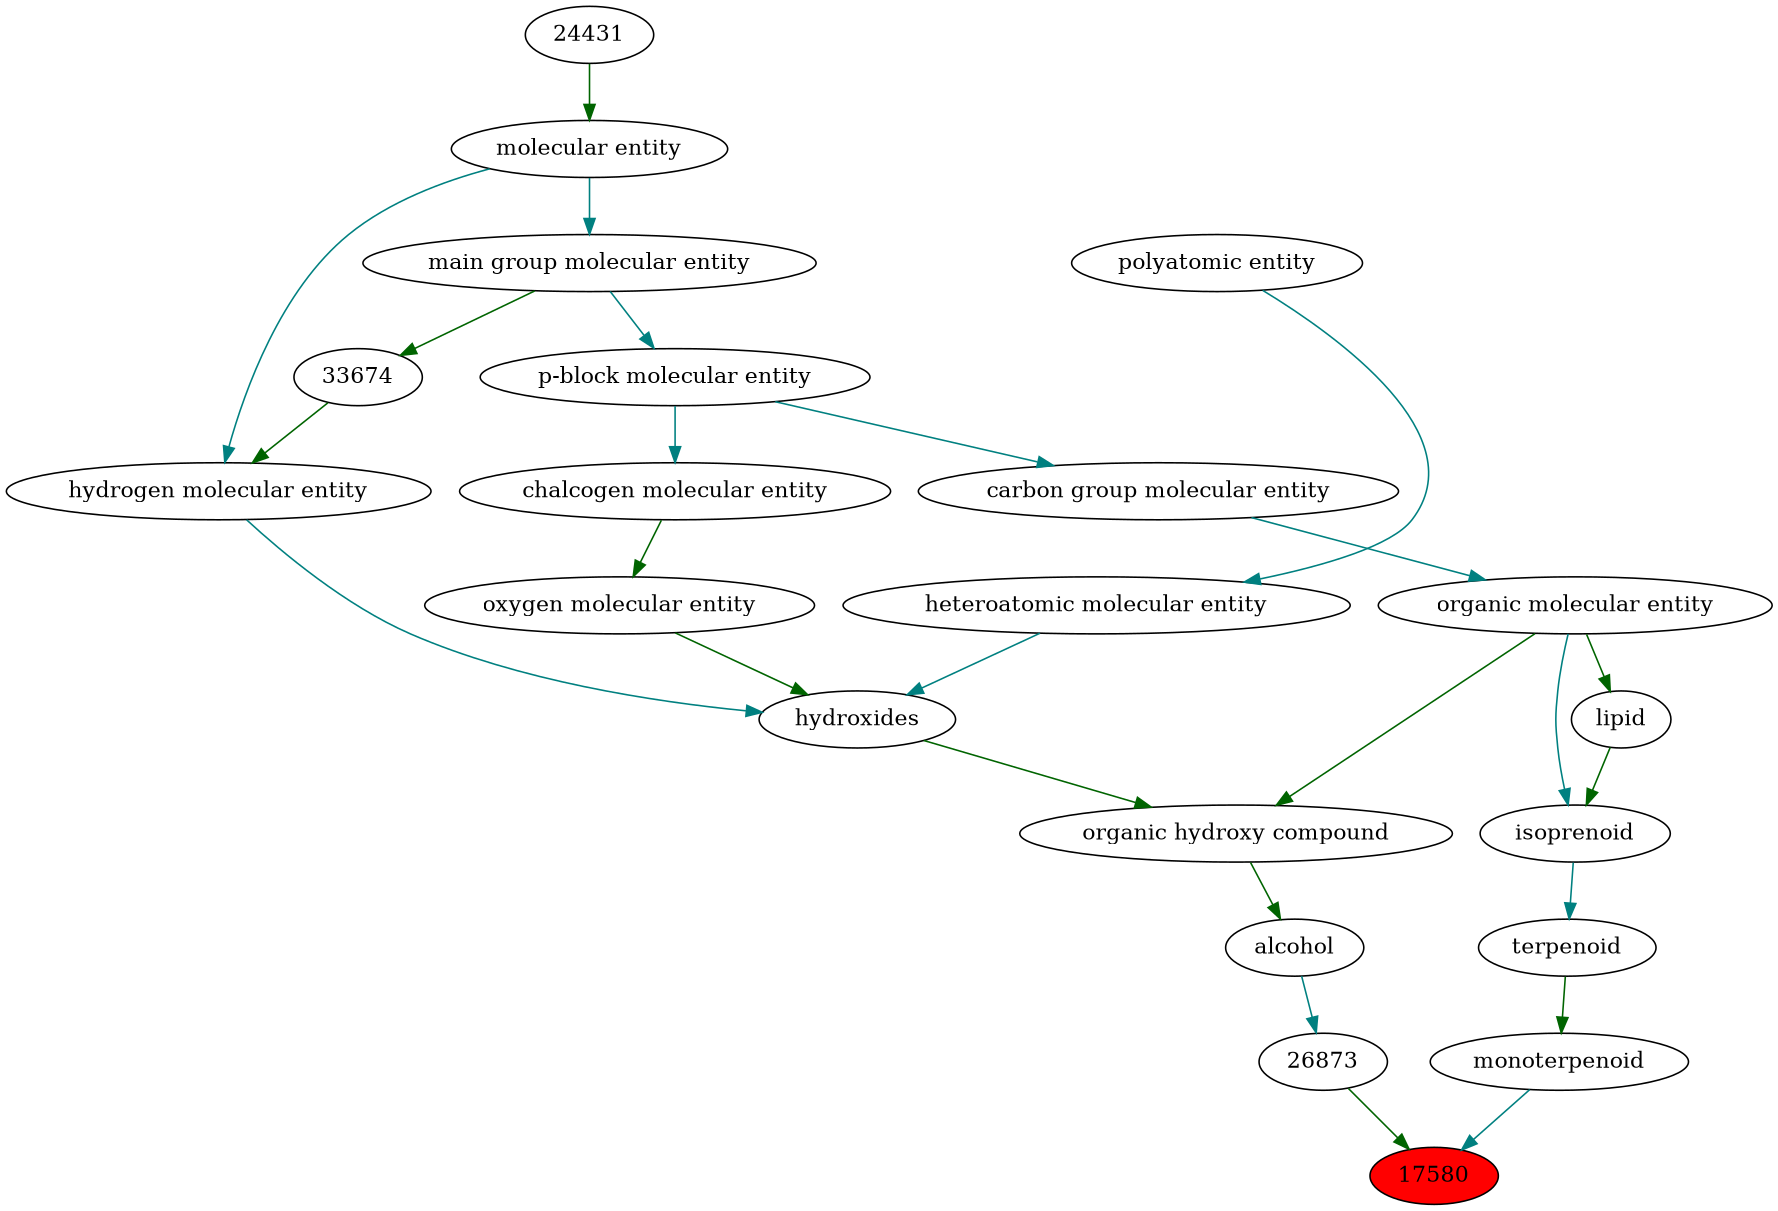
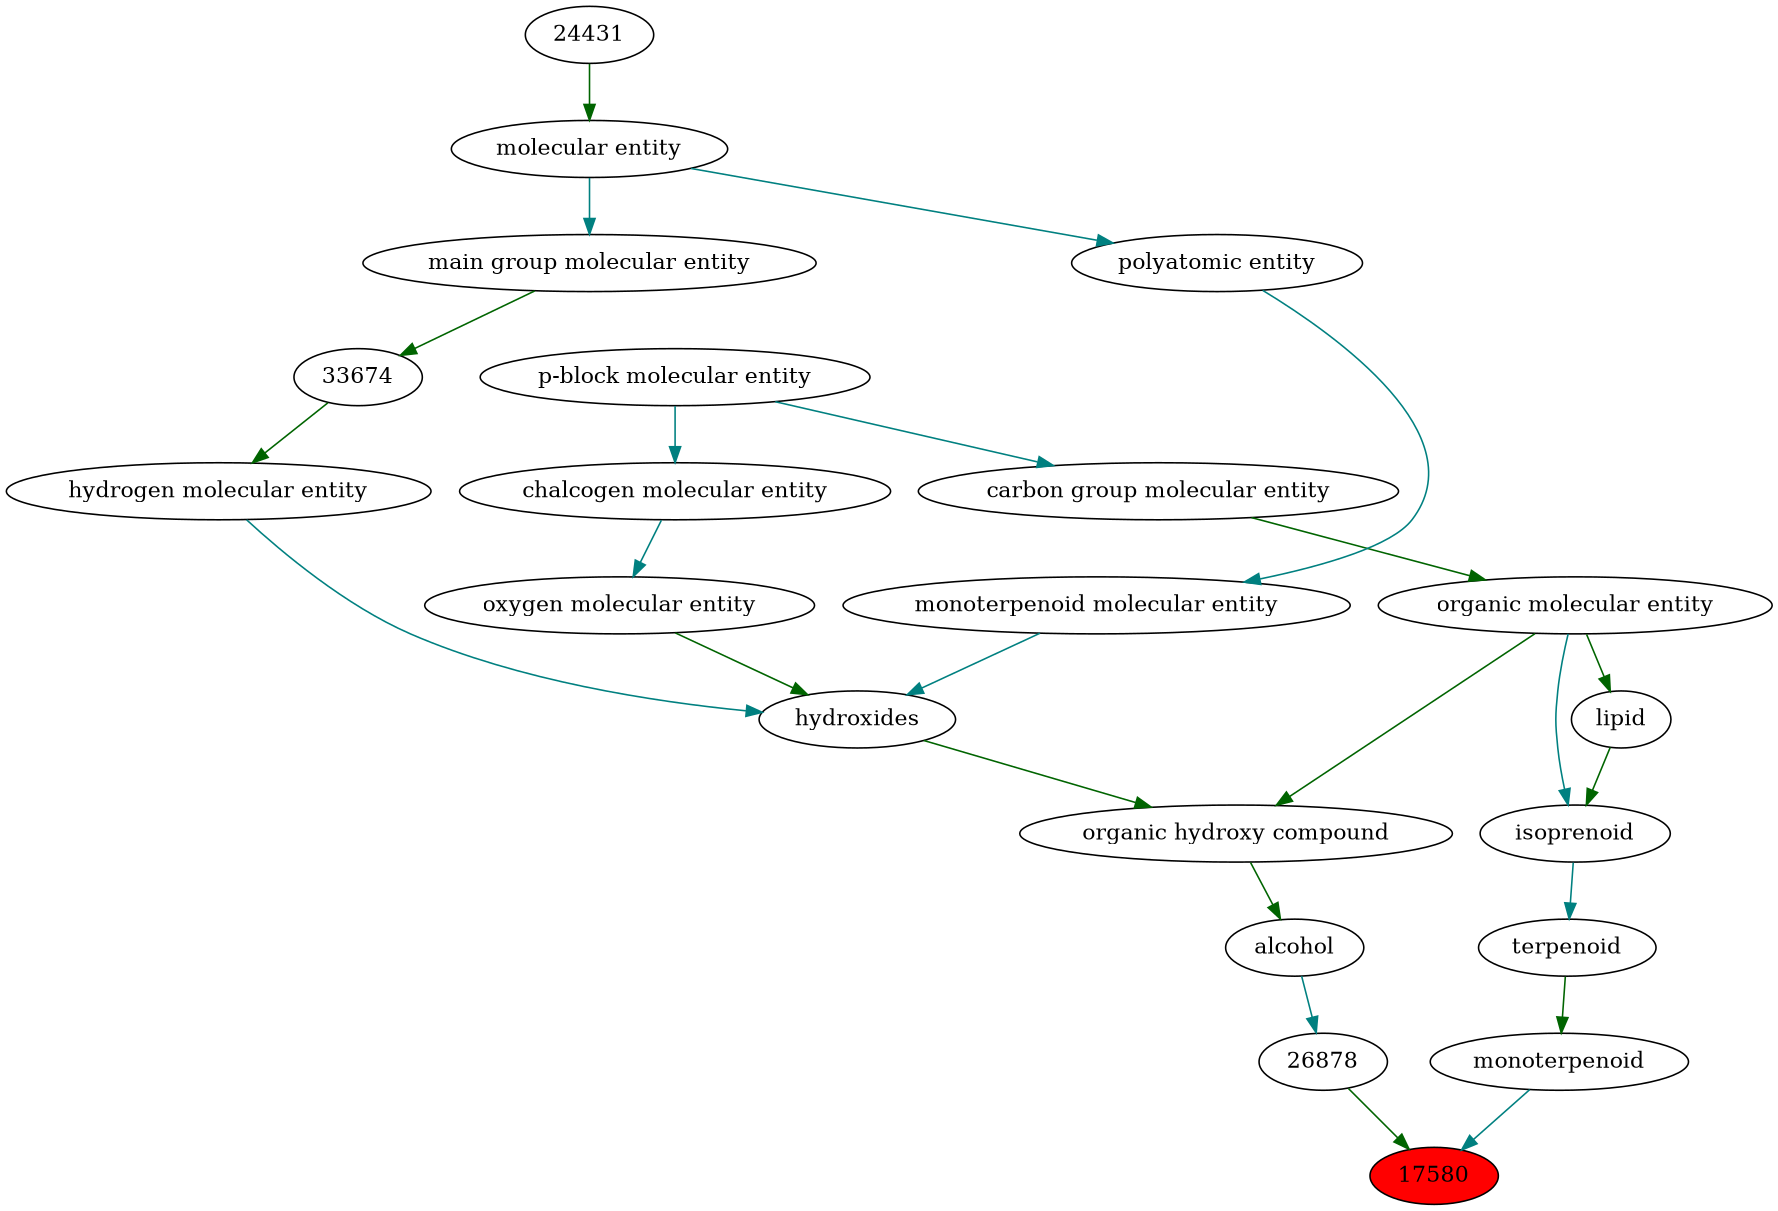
(317, 267) -> (894, 204)
(627, 313) -> none
(651, 541) -> (651, 541)
(1350, 544) -> (1350, 544)
(1097, 605) -> (1097, 605)
(1323, 1062) -> (1323, 1062)
